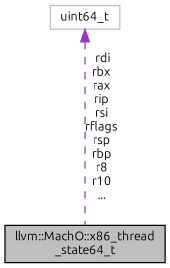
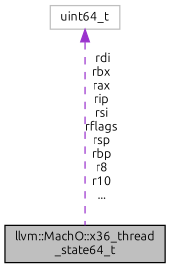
(85, 244) -> (85, 244)
